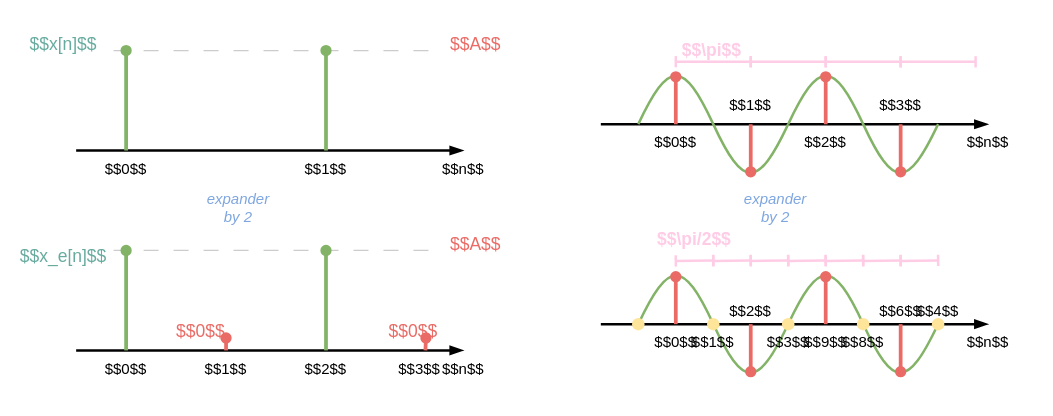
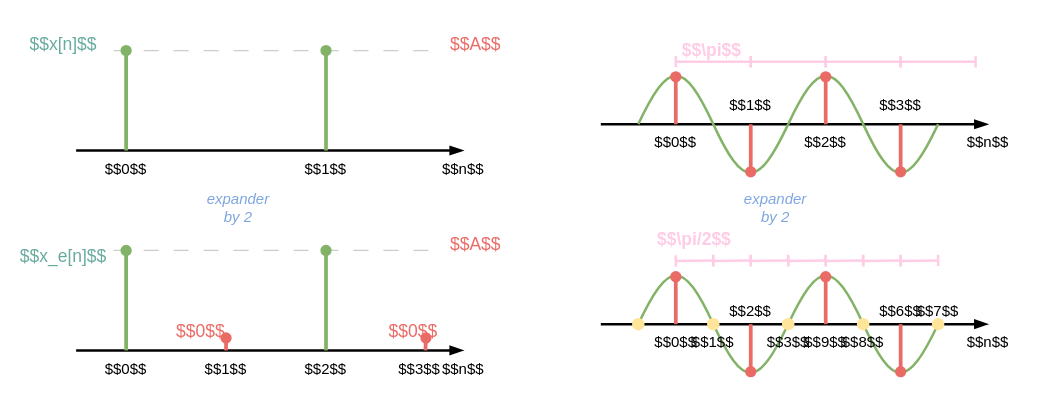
(938, 312) -> (938, 312)
